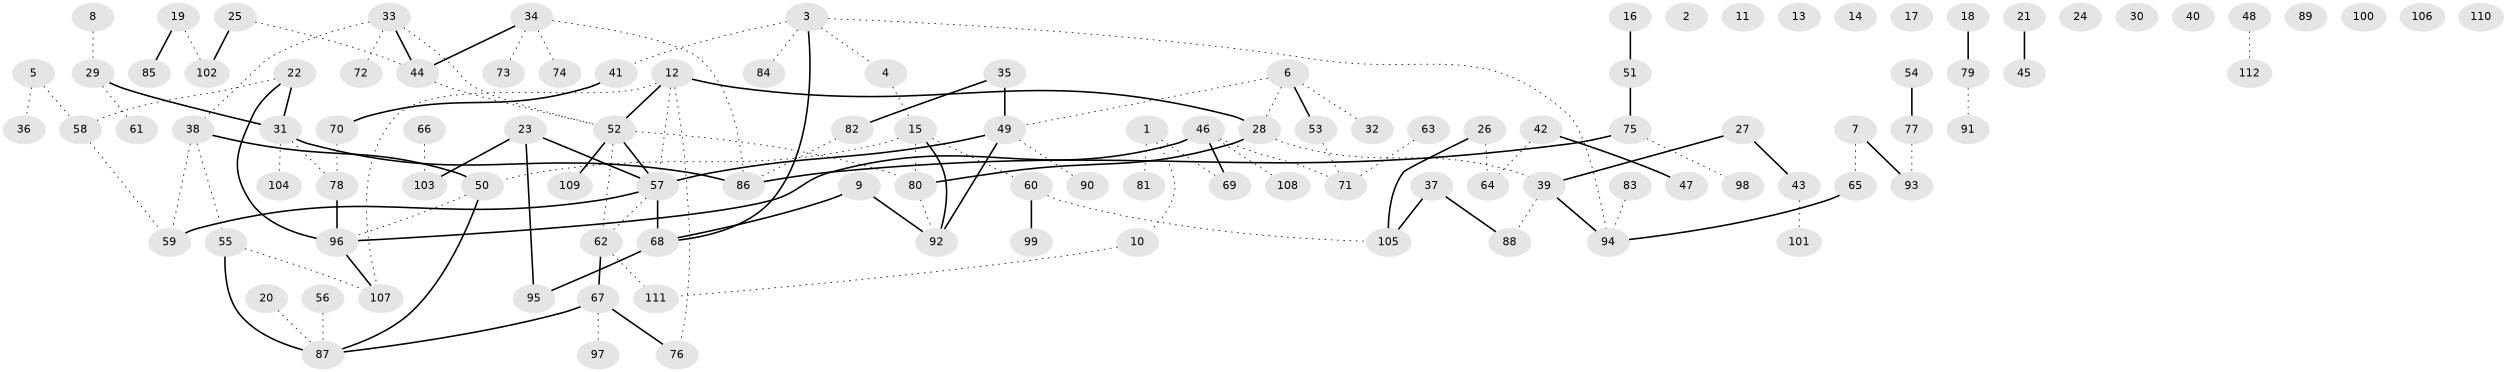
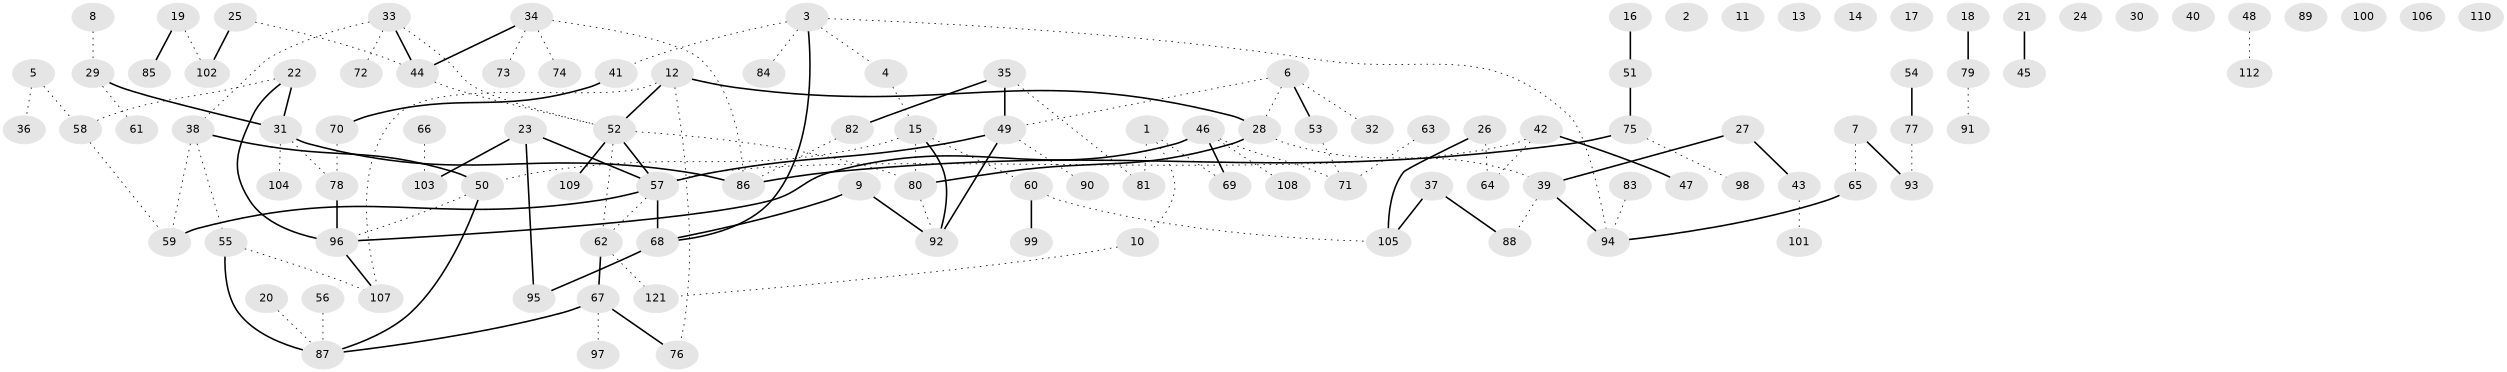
(665, 128) -> (1102, 165)
none -> (1074, 130)
(656, 299) -> (656, 299)
